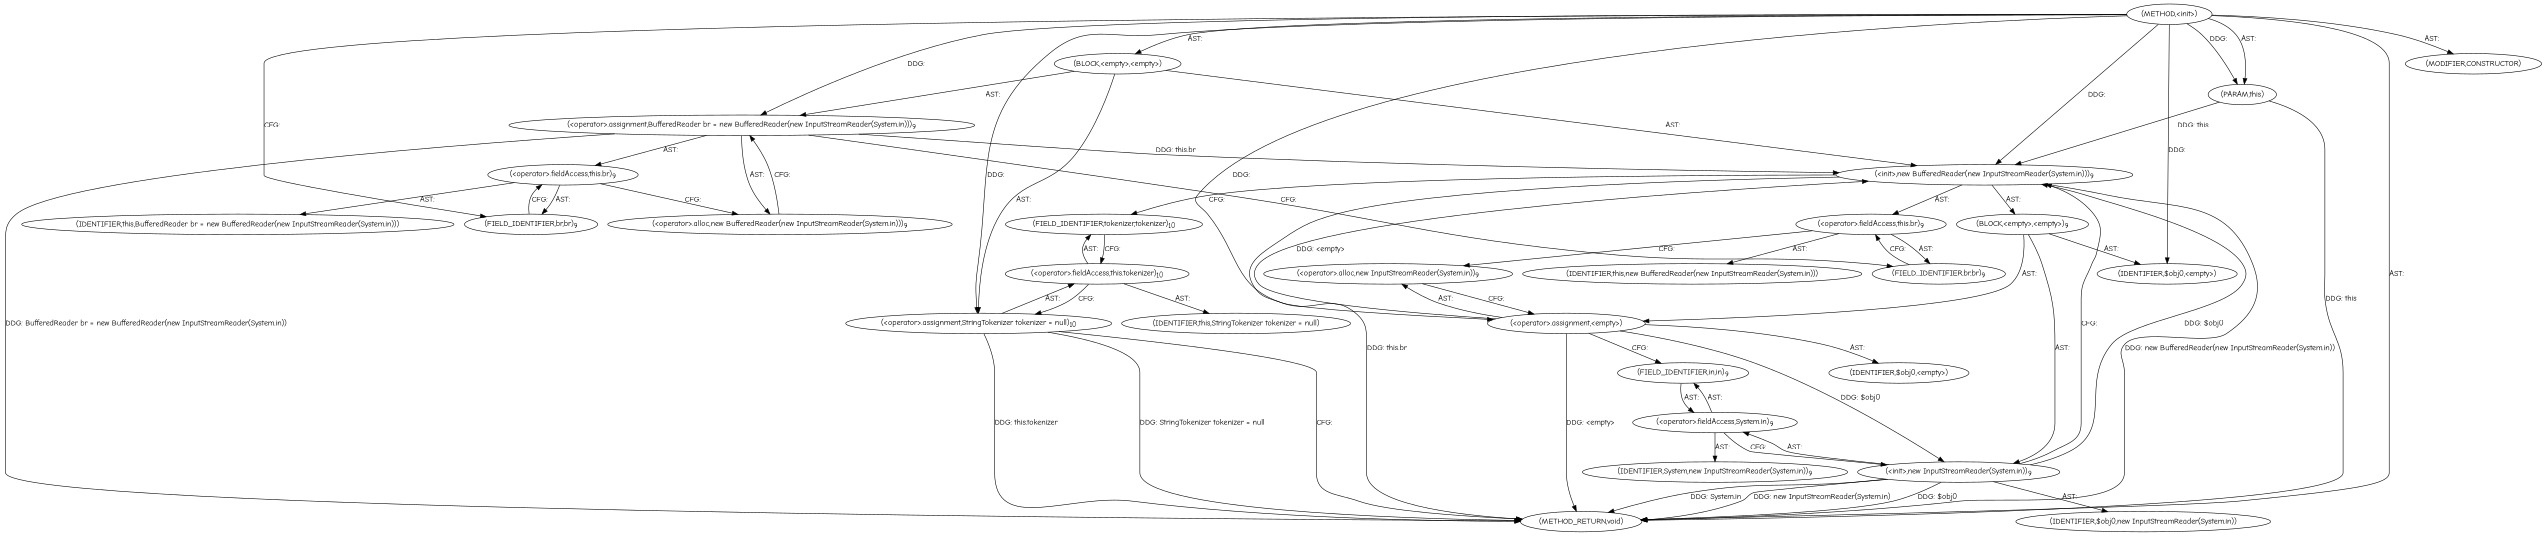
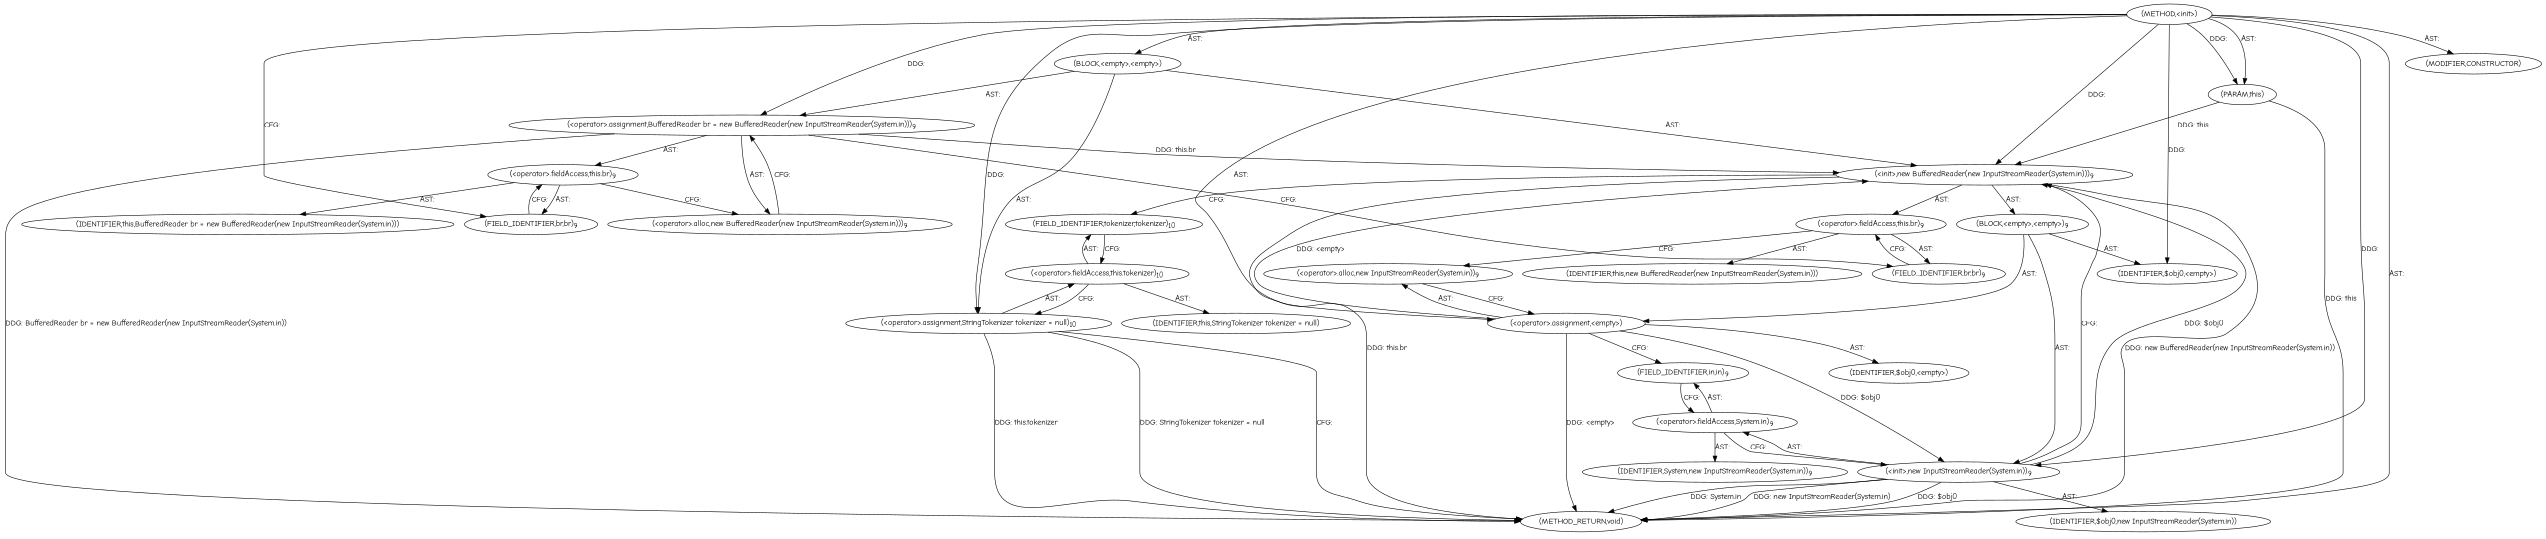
(1243, 175) -> (1243, 175)
none -> (2365, 316)
(1693, 398) -> (1693, 398)
